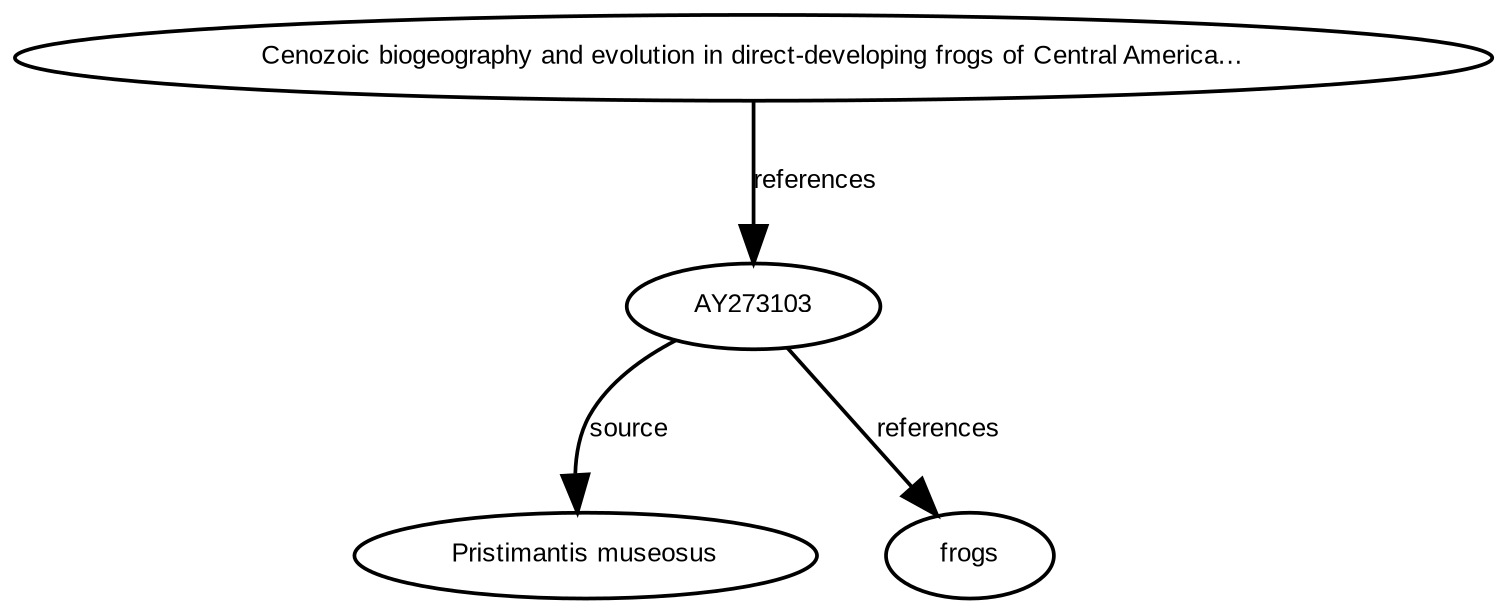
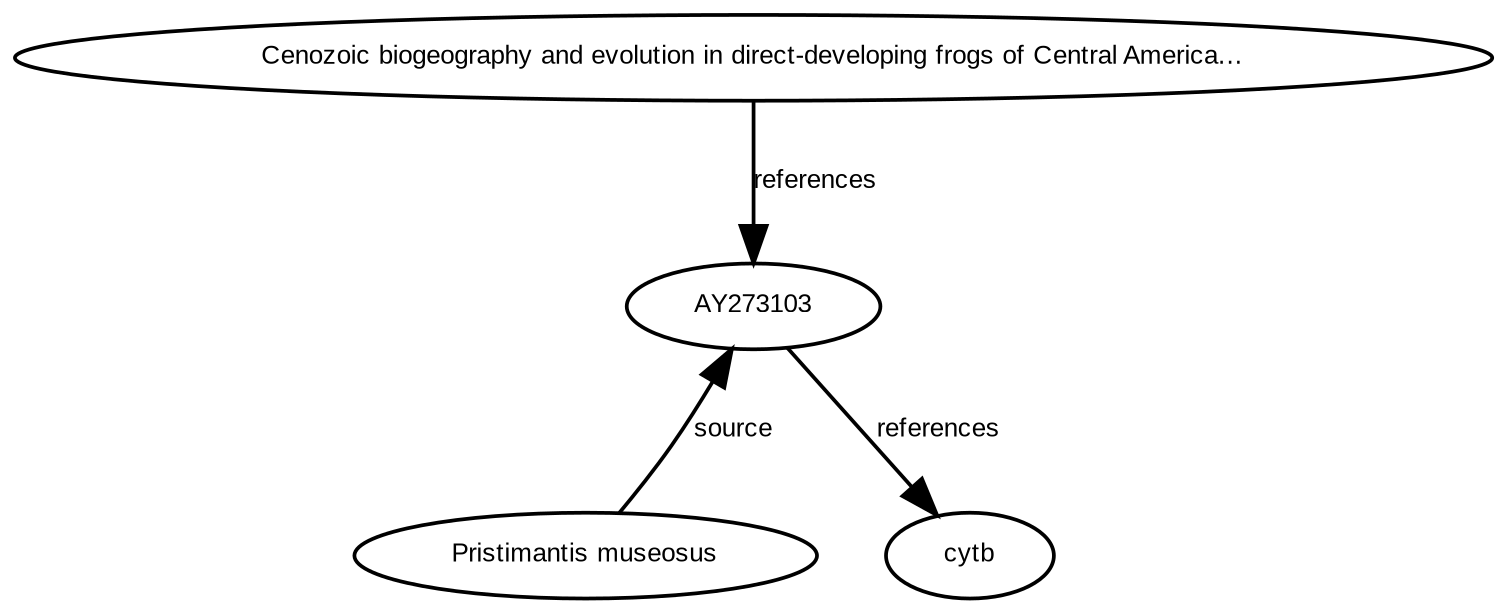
(606, 393) -> (669, 450)
(970, 556) -> (970, 556)
